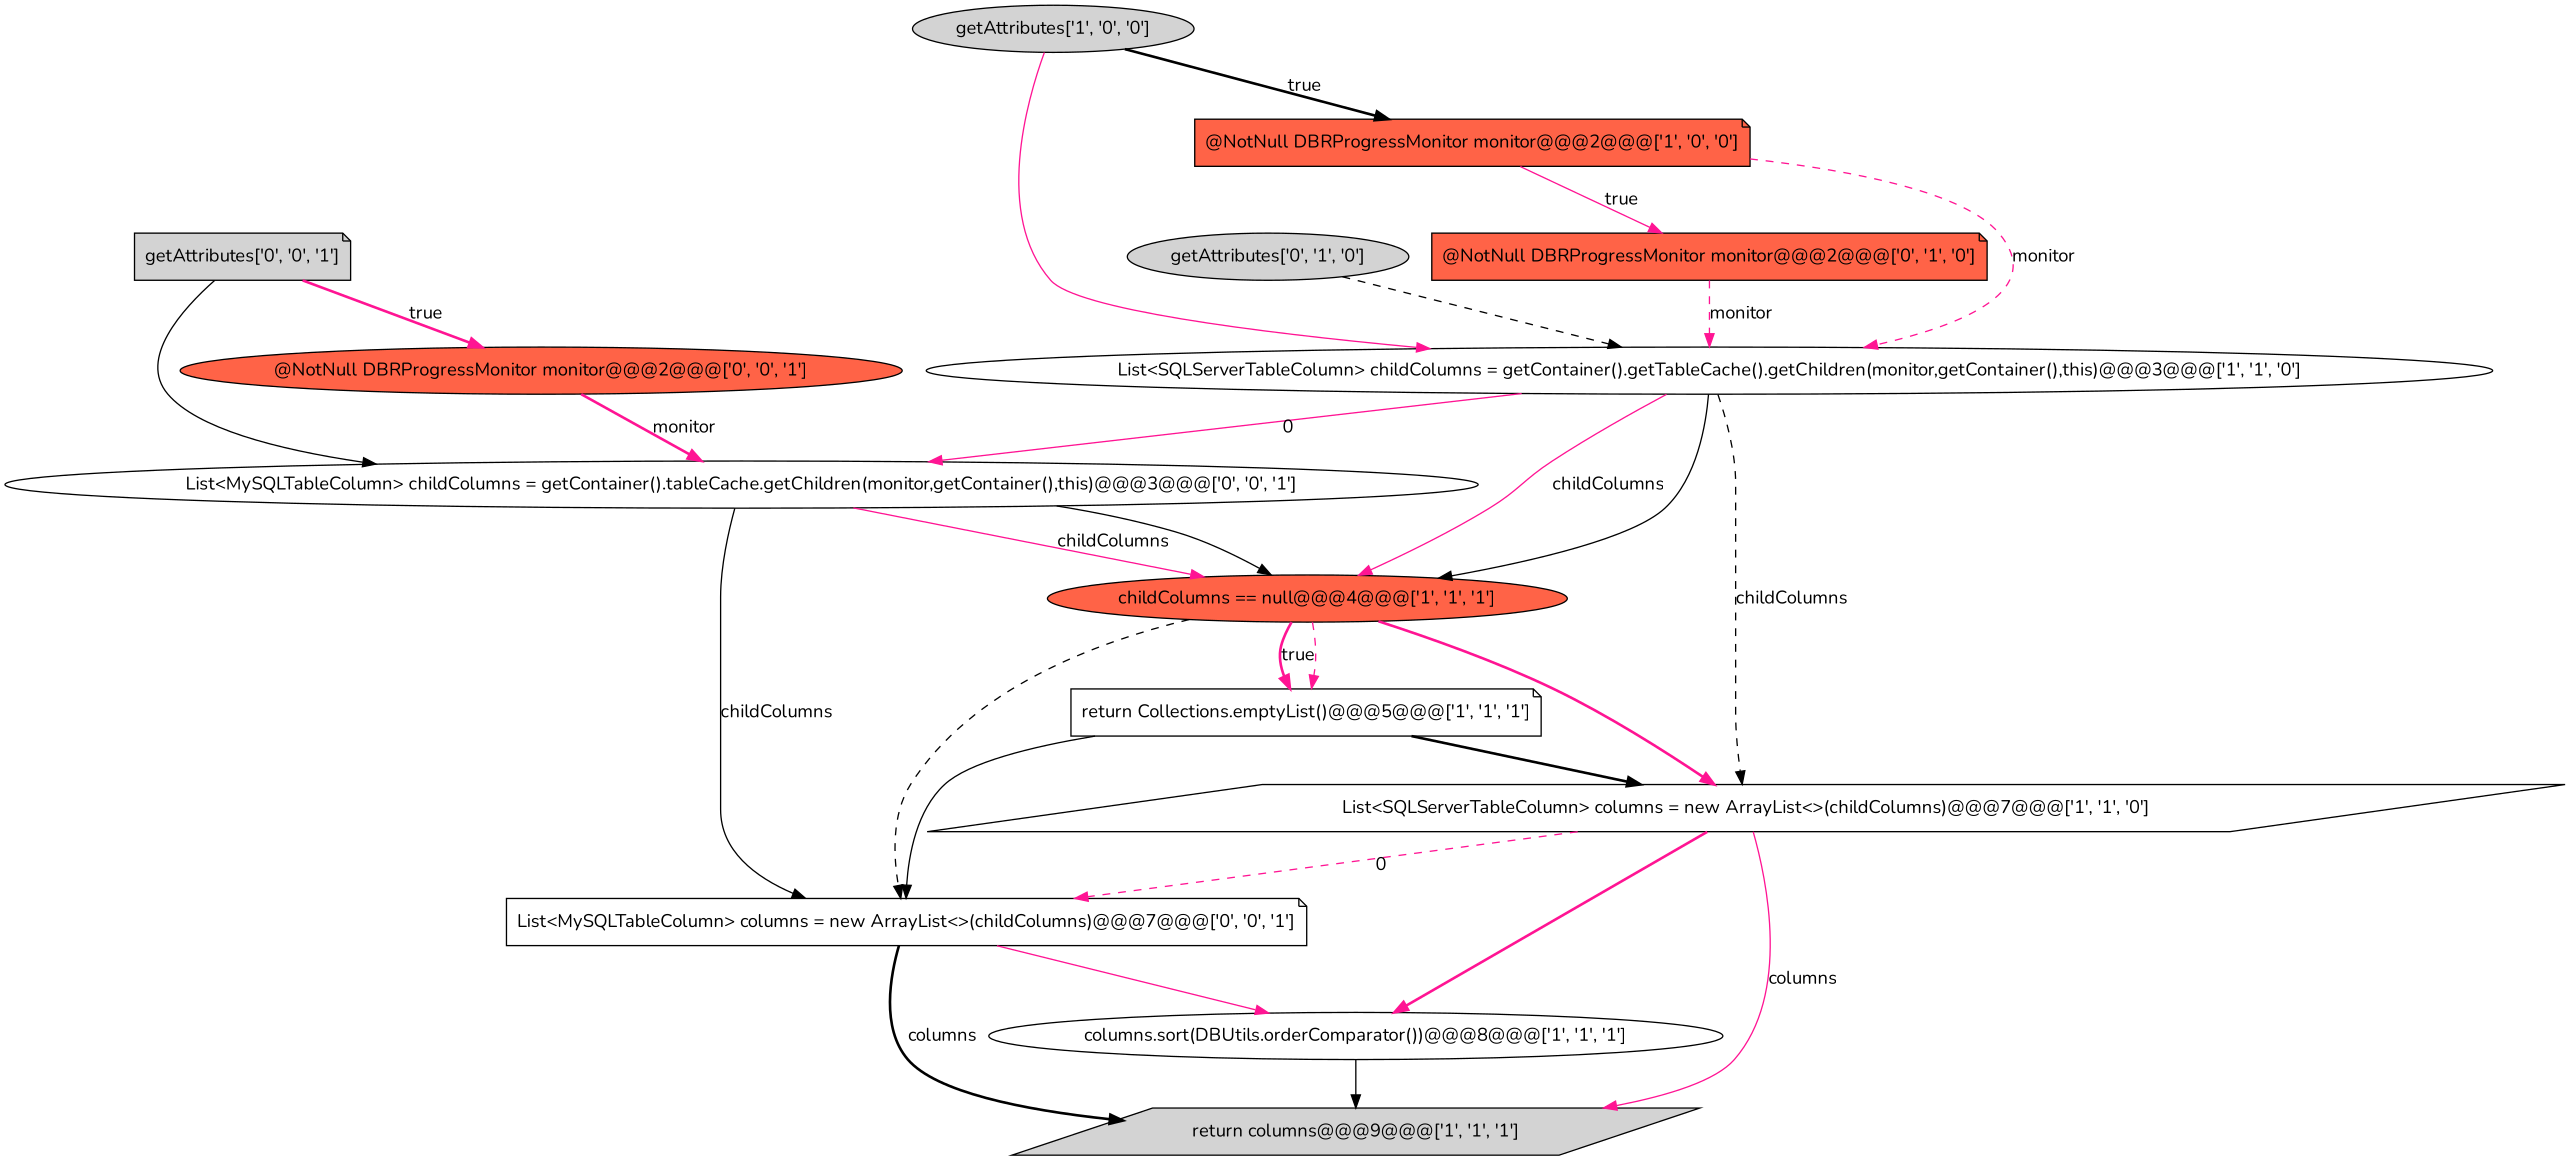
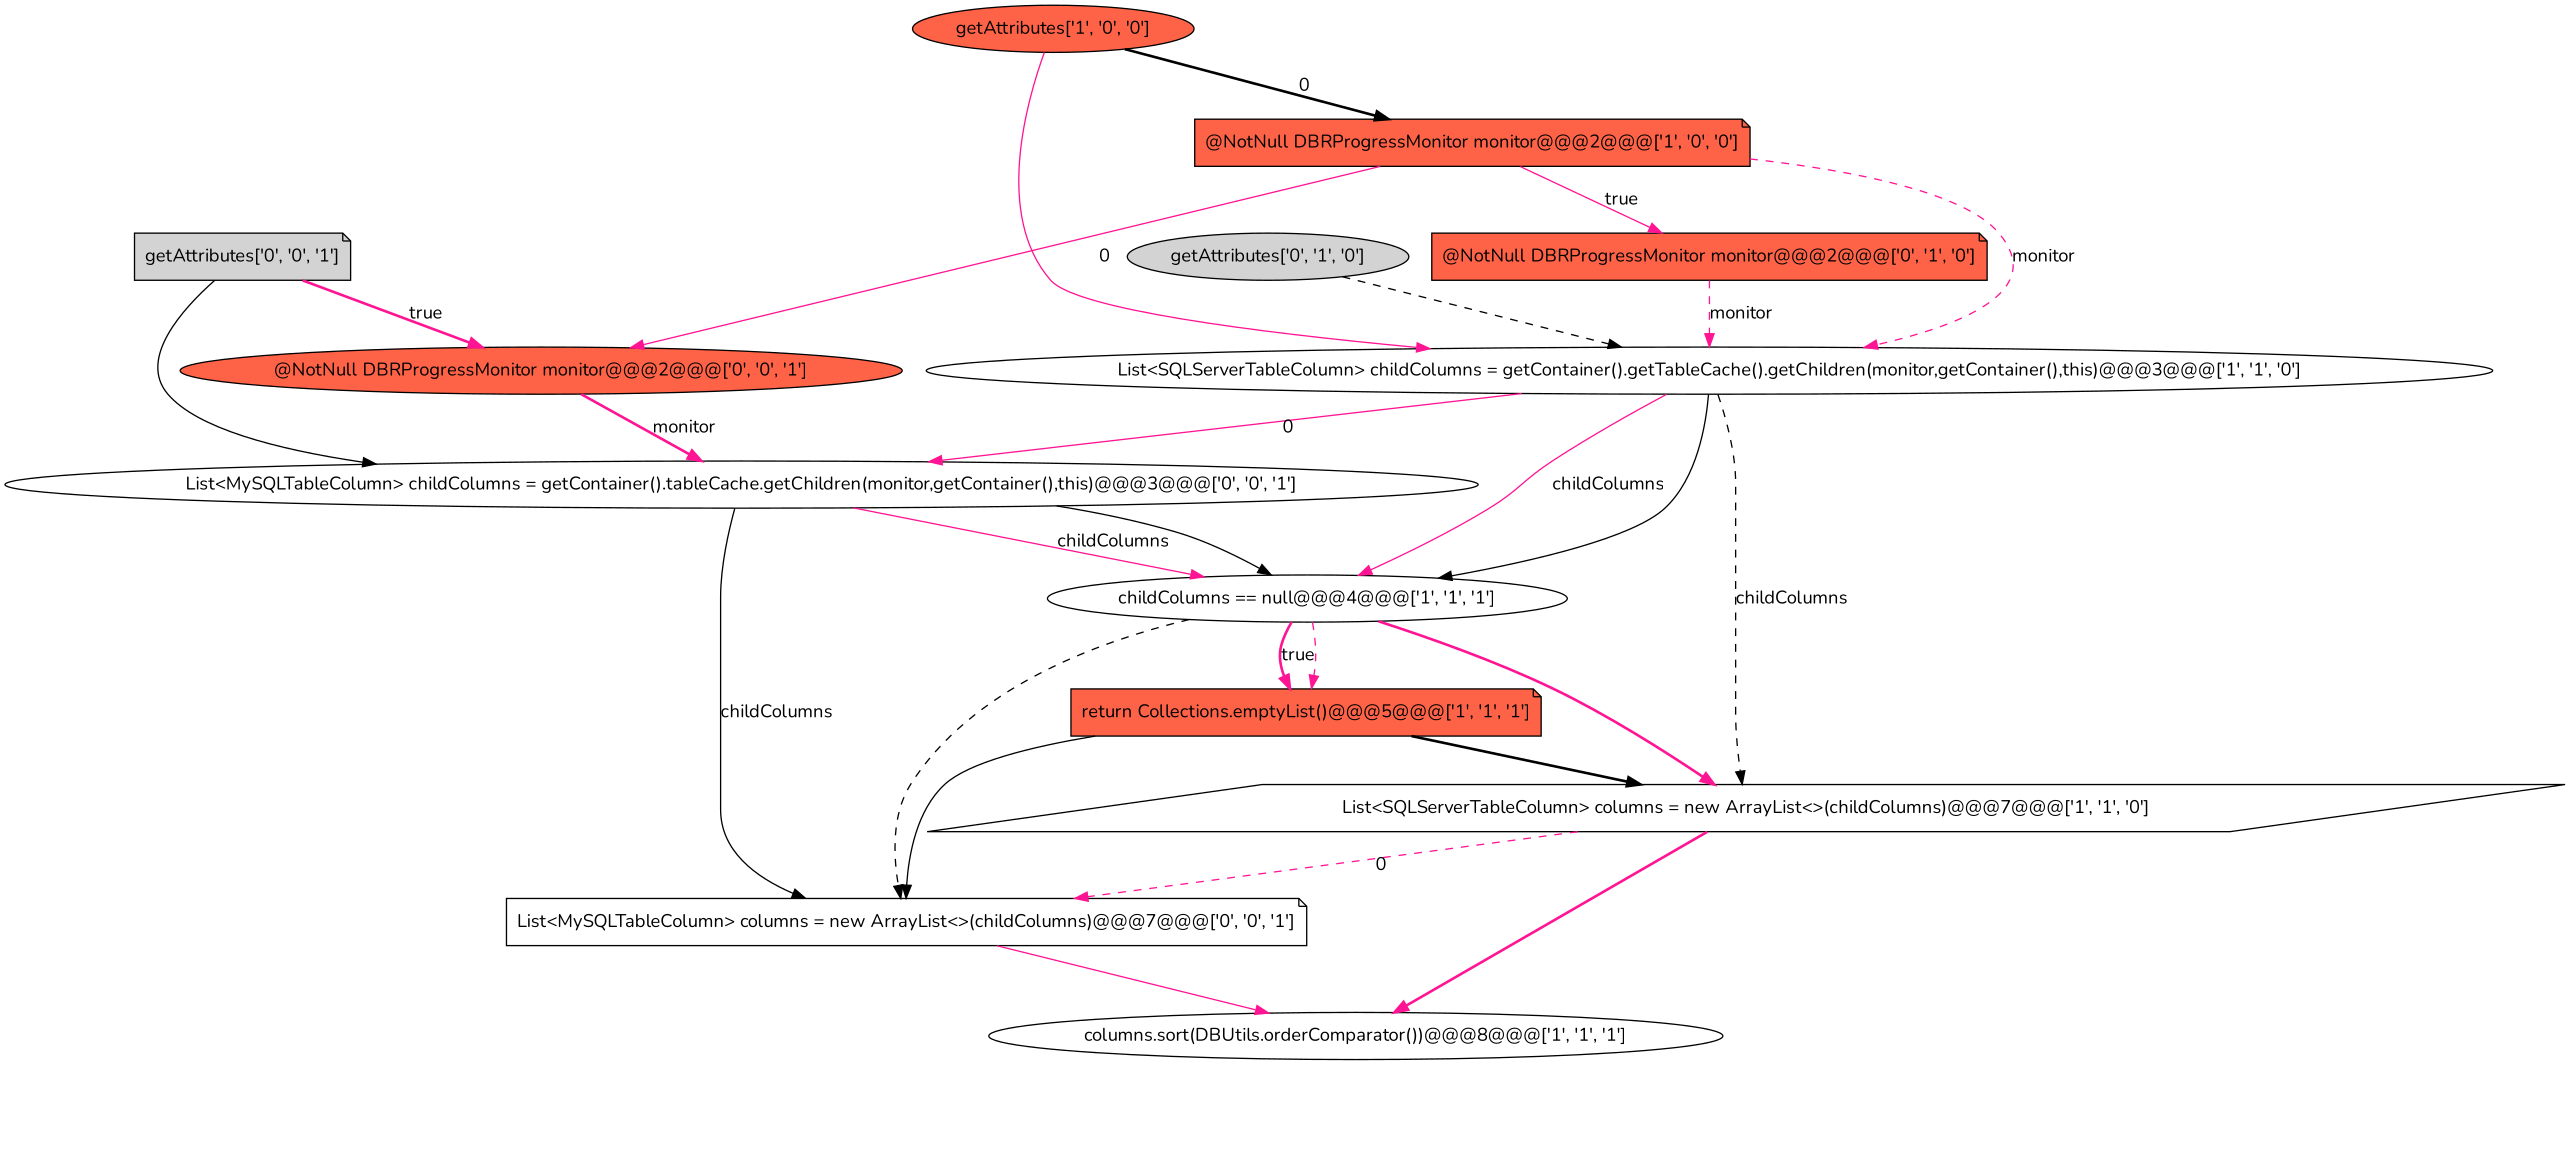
(1053, 29) -> (1053, 29)
(1305, 86) -> (1305, 86)
none -> (1012, 256)
(1307, 599) -> (1307, 599)
(1306, 712) -> (1306, 712)
(1356, 1132) -> none
